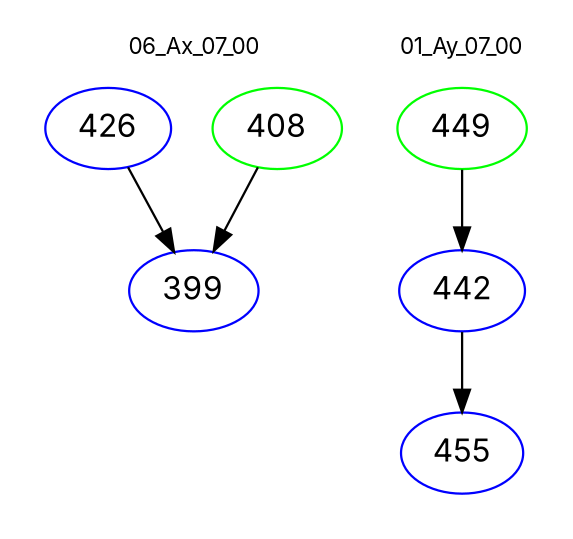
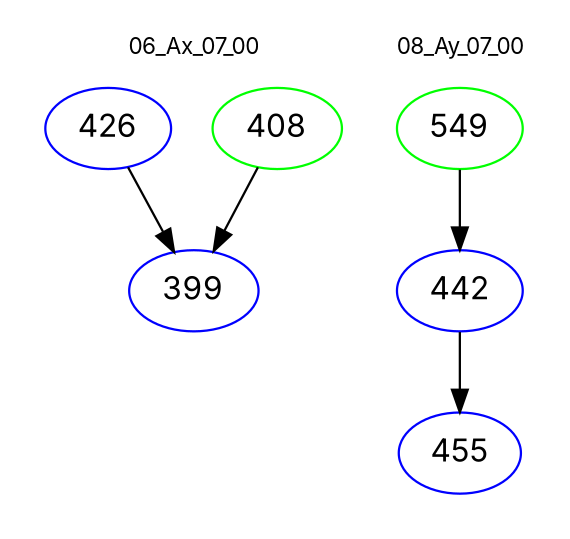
(462, 48) -> (461, 48)
(462, 128) -> (460, 128)
